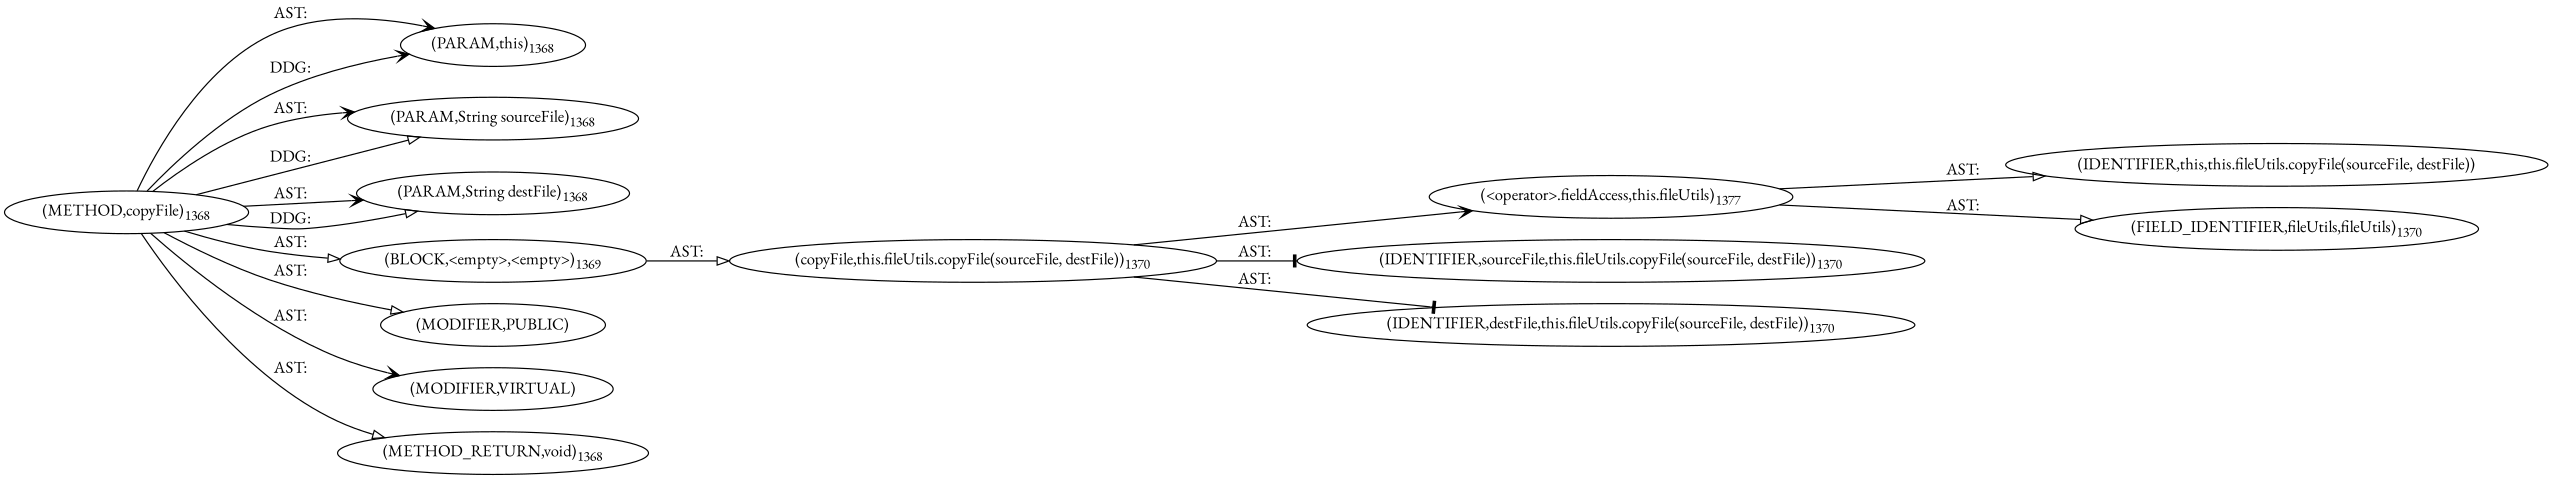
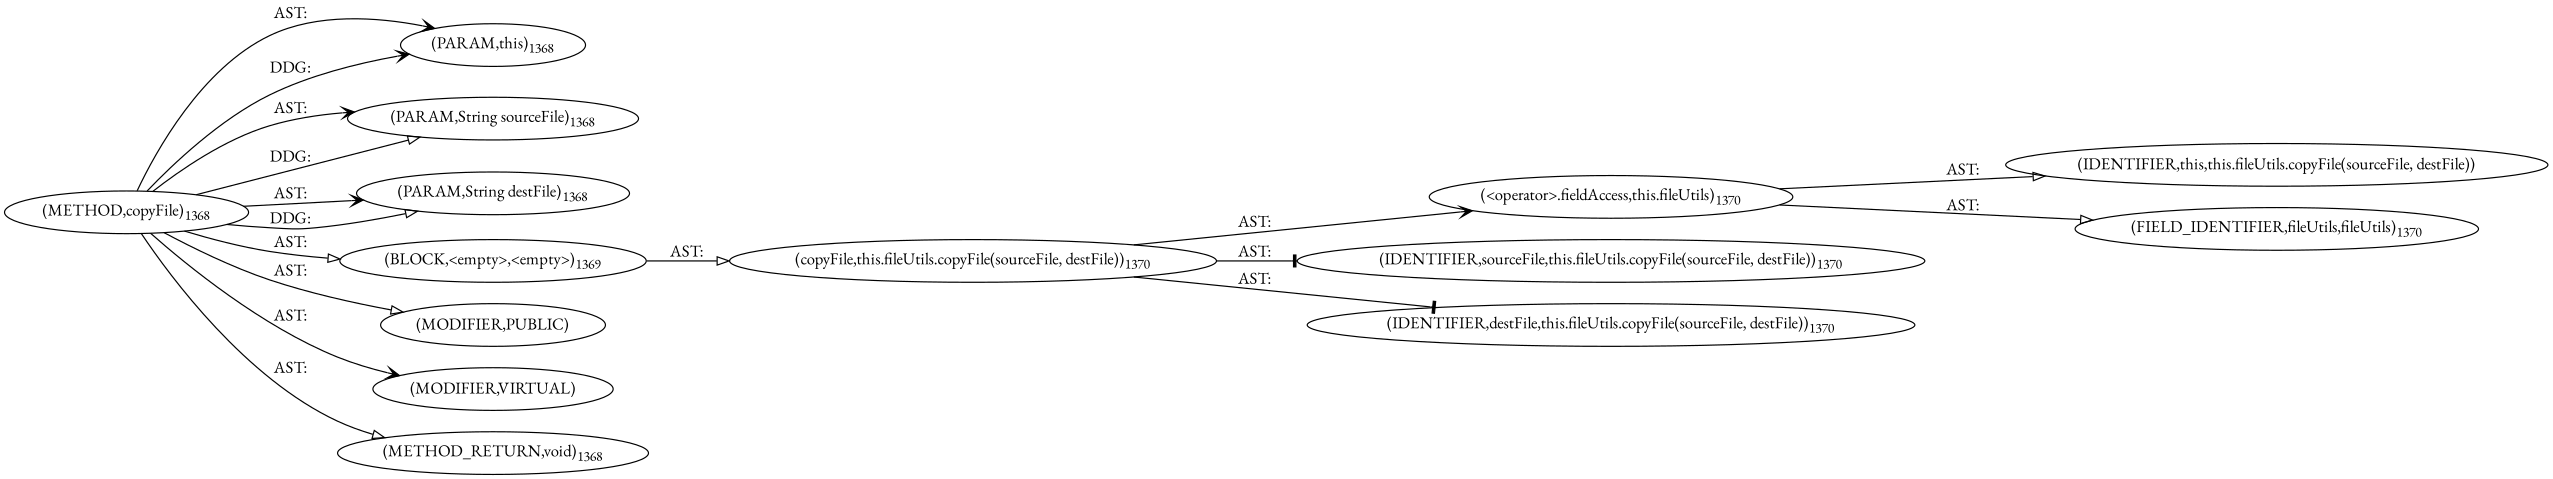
(1728, 195) -> (1728, 195)
